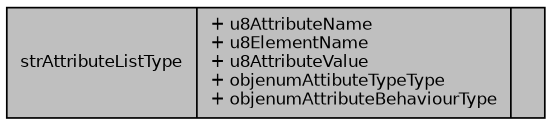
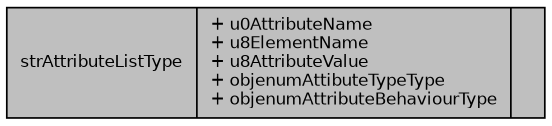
(292, 25) -> (292, 25)
